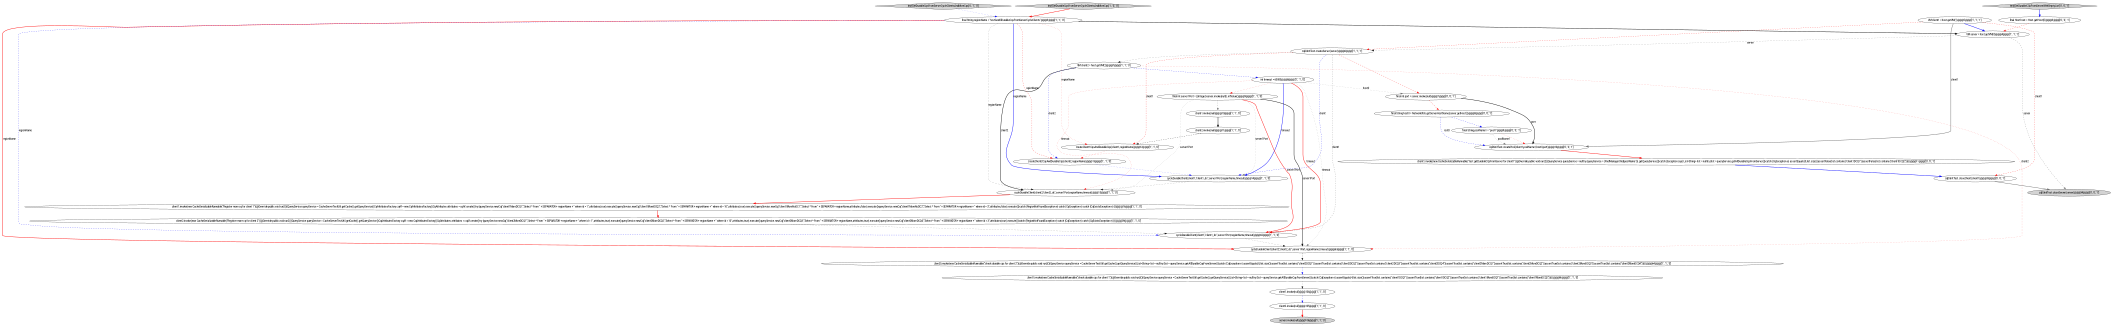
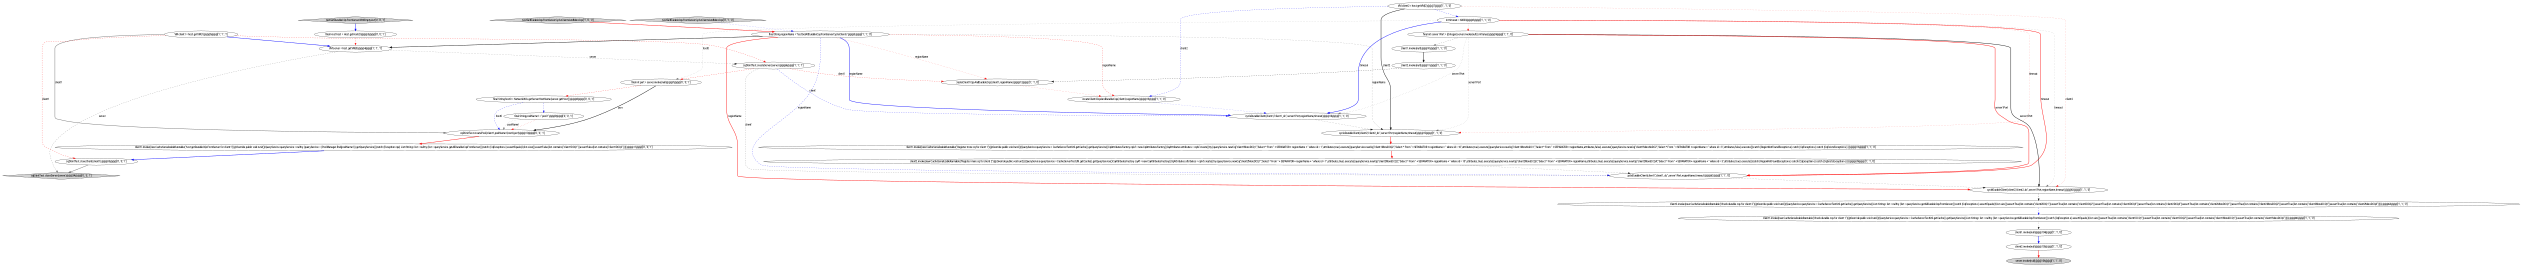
(1206, 55) -> none
(2069, 193) -> (61, 176)
(1302, 298) -> (2039, 239)
